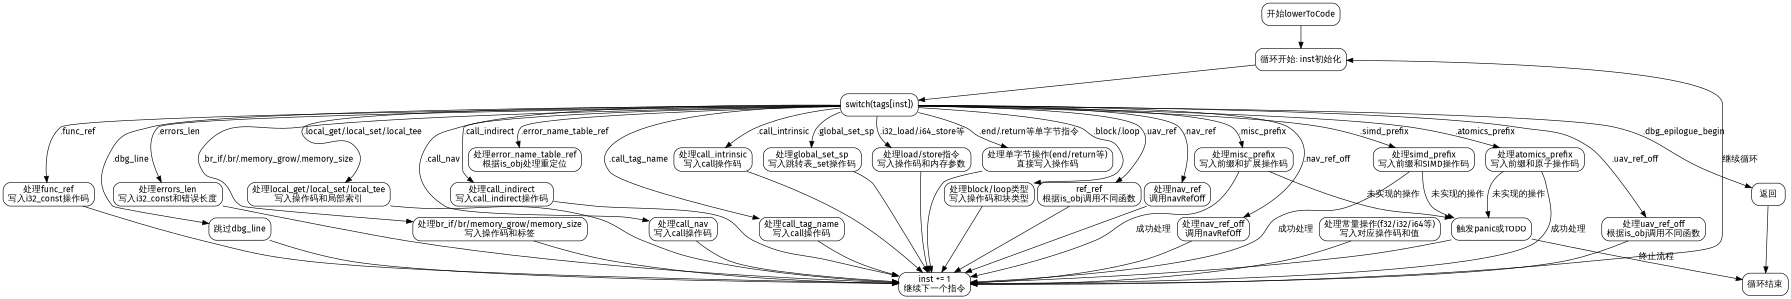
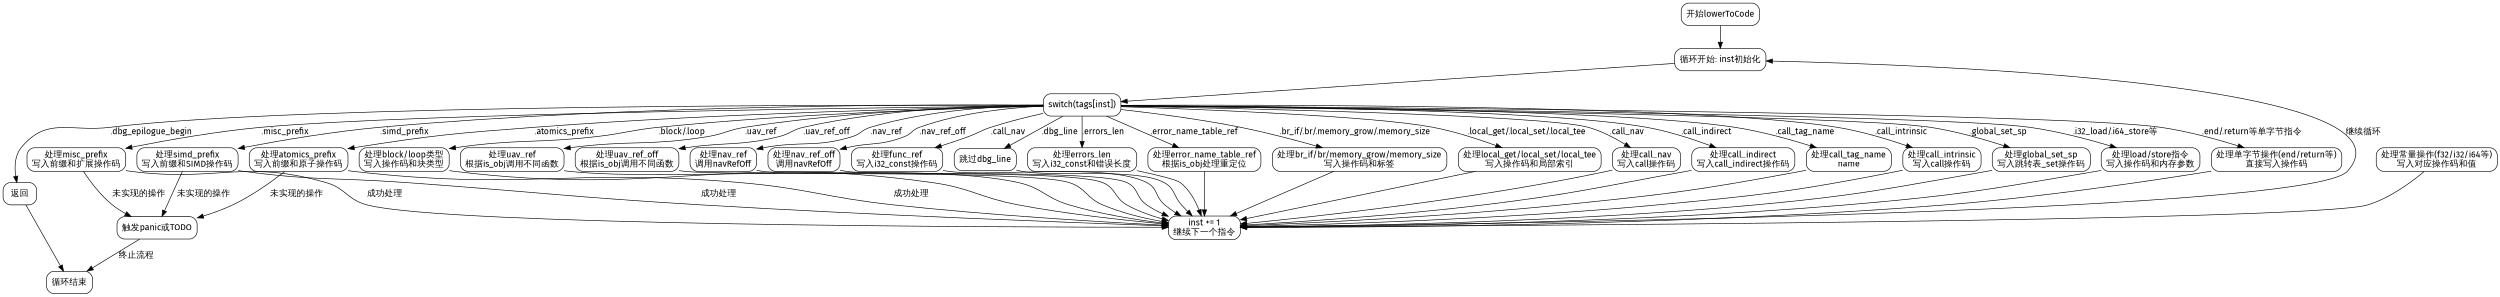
(78, 132) -> (1008, 132)
(1089, 194) -> (512, 160)
(802, 229) -> (1849, 160)
(1156, 274) -> (1204, 191)
